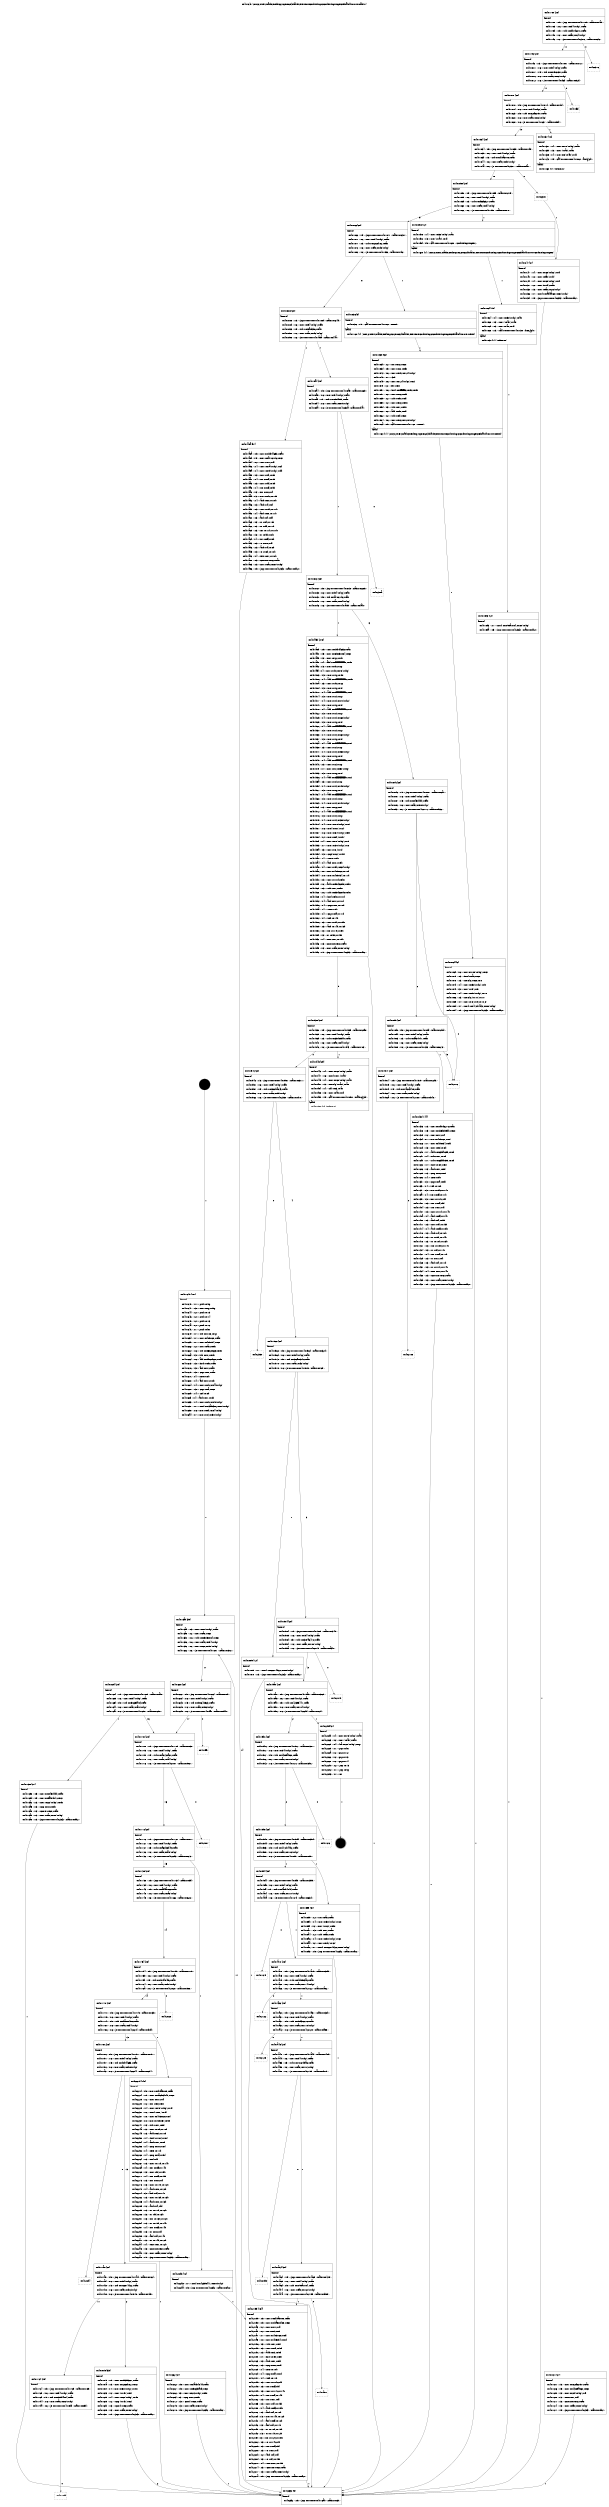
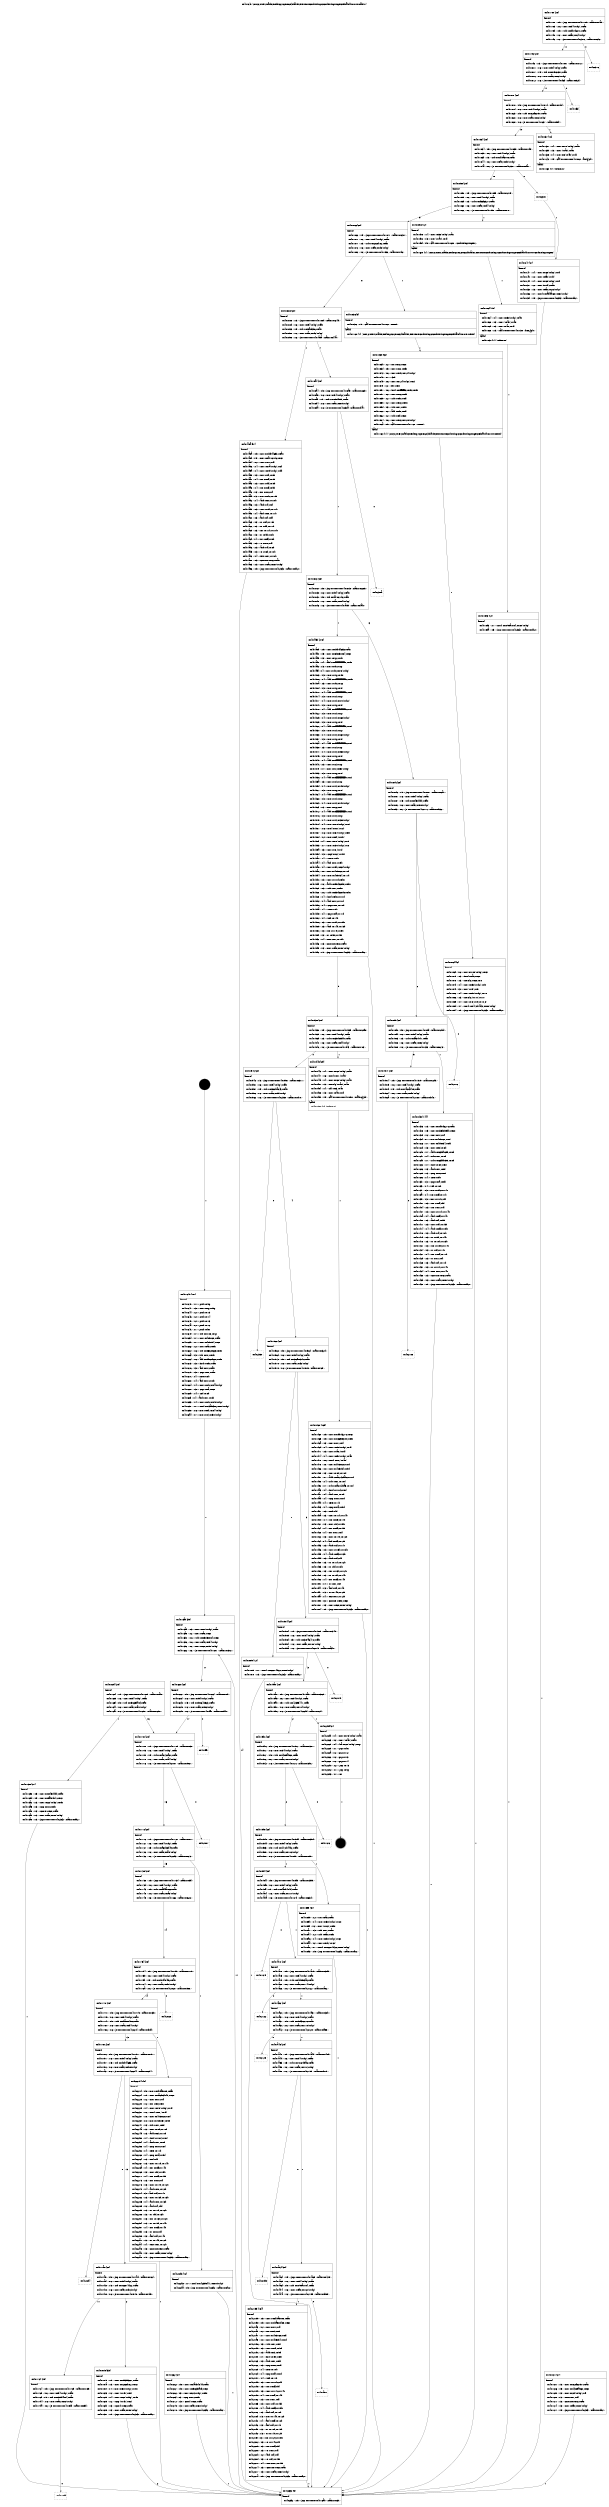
(450, 1064) -> (412, 1058)
none -> (340, 1517)
(233, 2304) -> (228, 2410)
